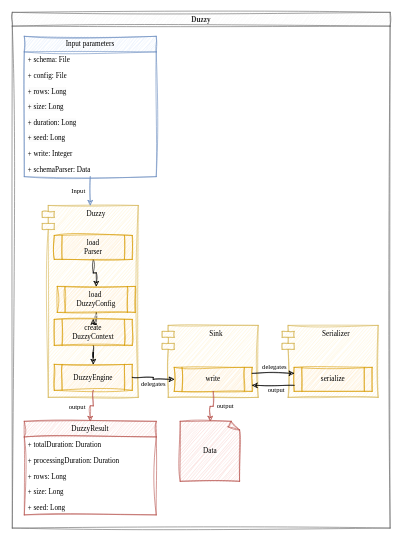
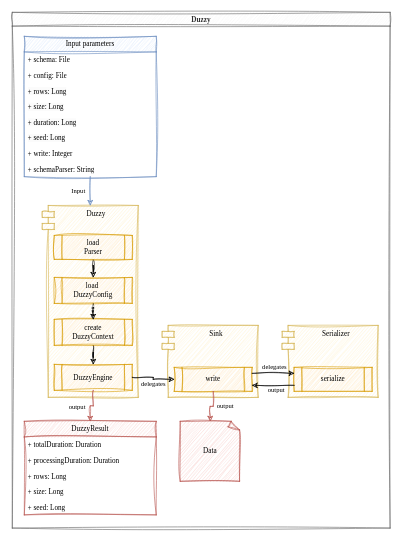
(65, 170) -> (69, 170)
(96, 299) -> (93, 290)
